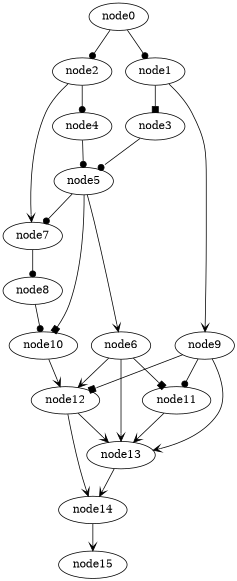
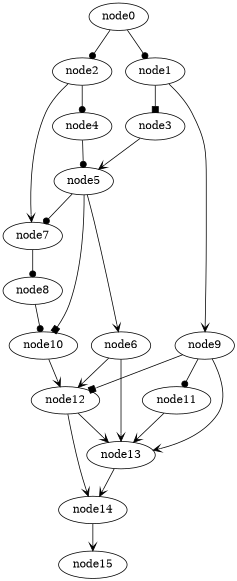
(123, 151) -> (123, 151)
(149, 373) -> none
